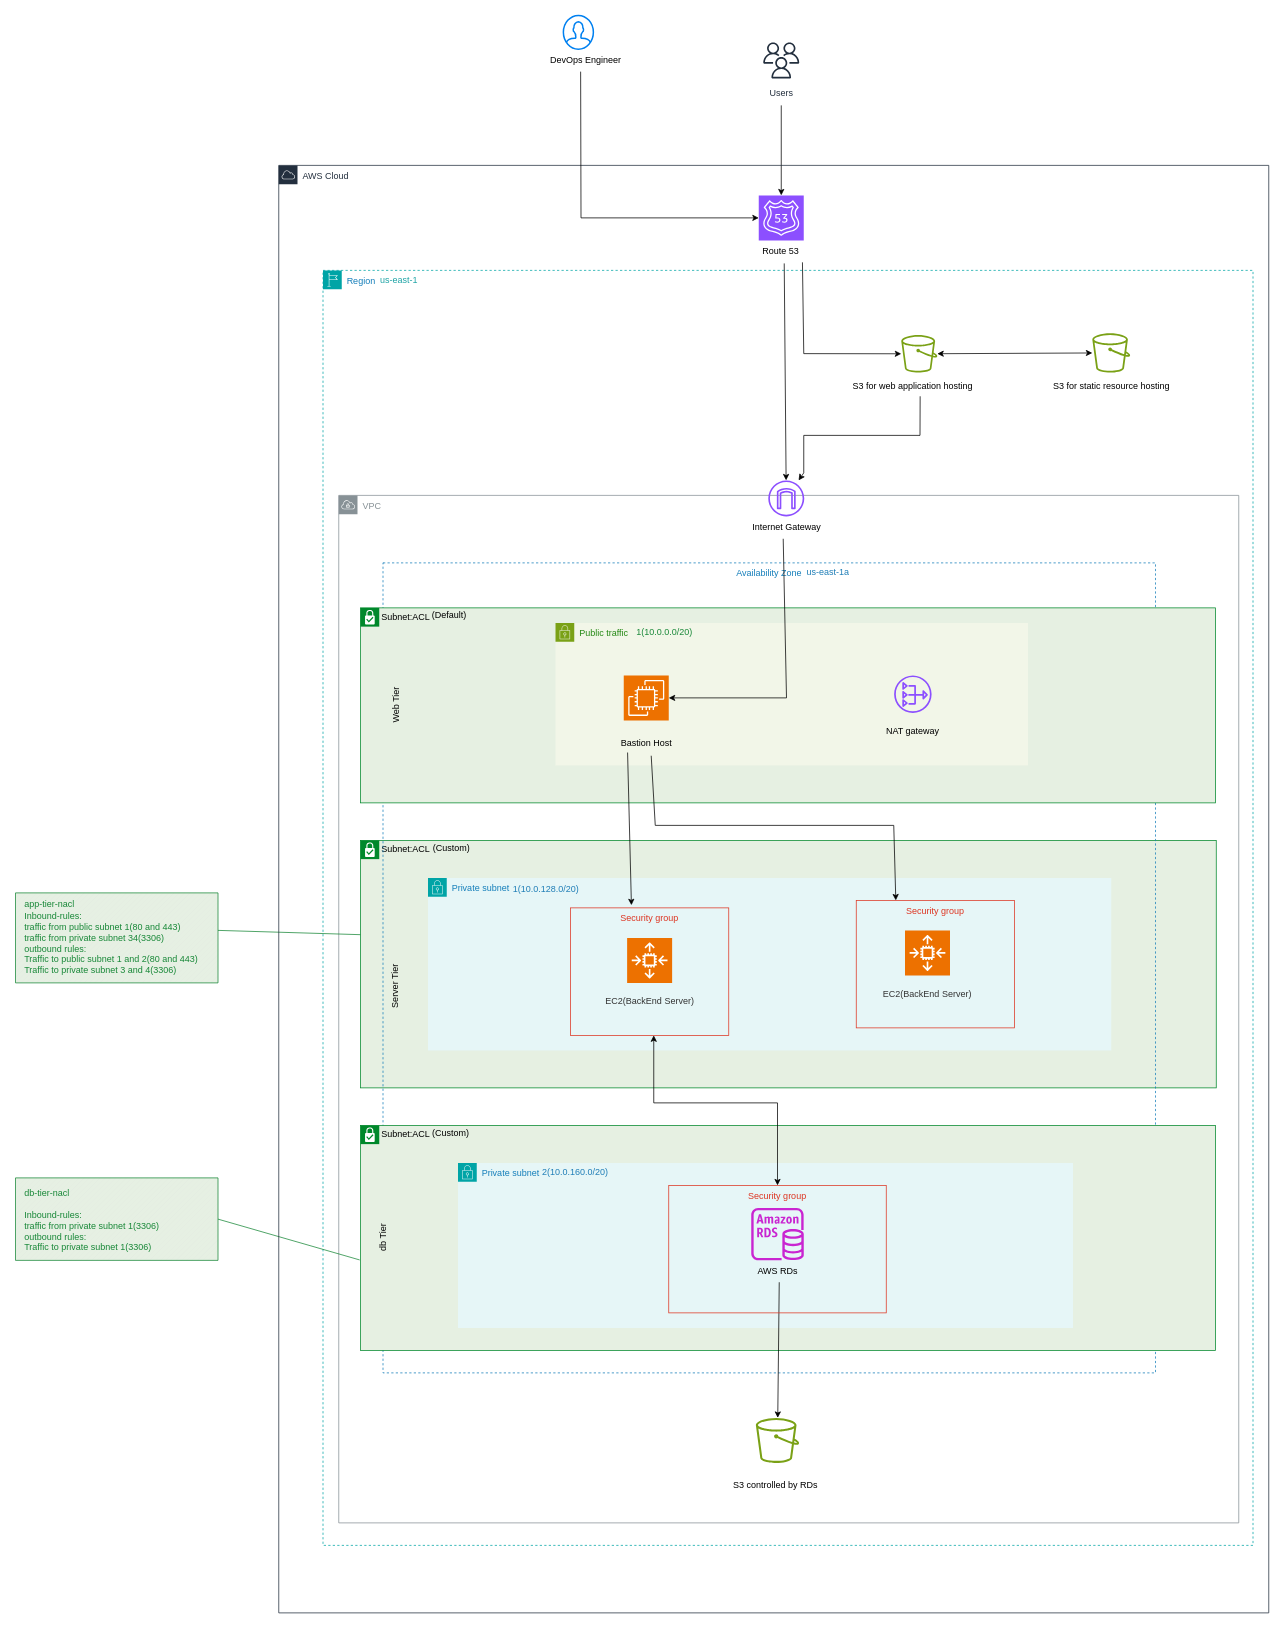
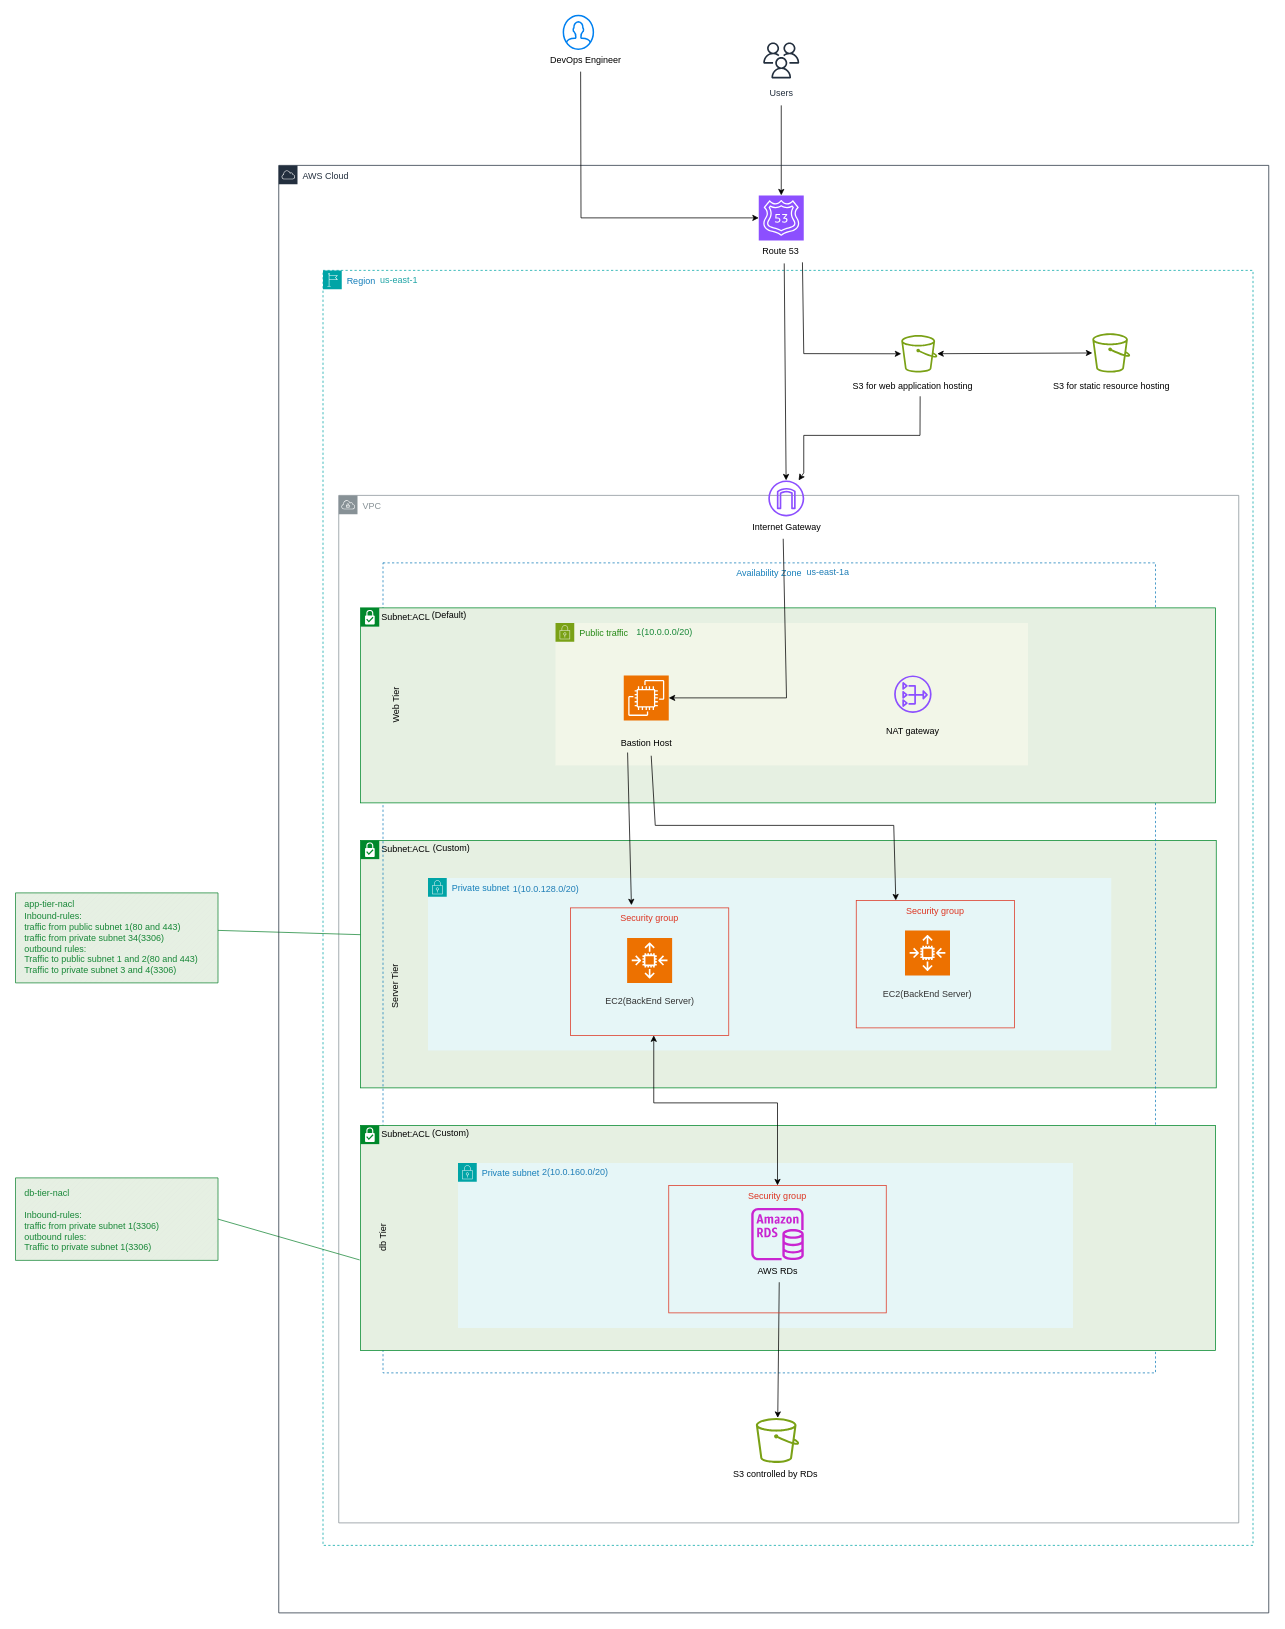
(775, 1485) -> (775, 1474)
